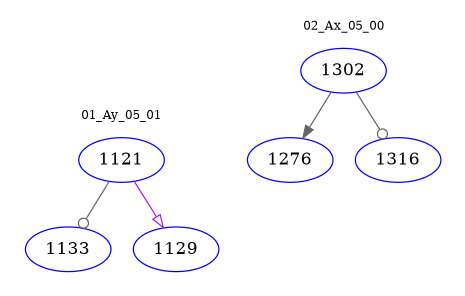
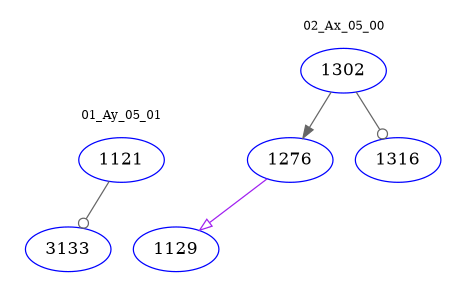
(145, 199) -> (239, 201)
(68, 249) -> (68, 249)
